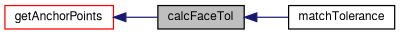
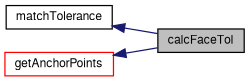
(273, 17) -> (141, 31)
